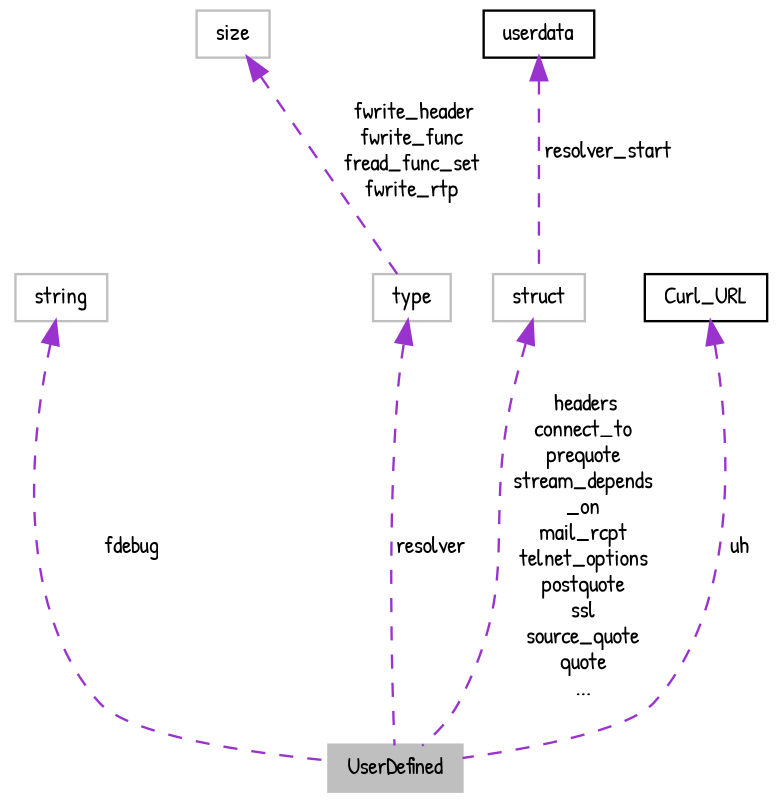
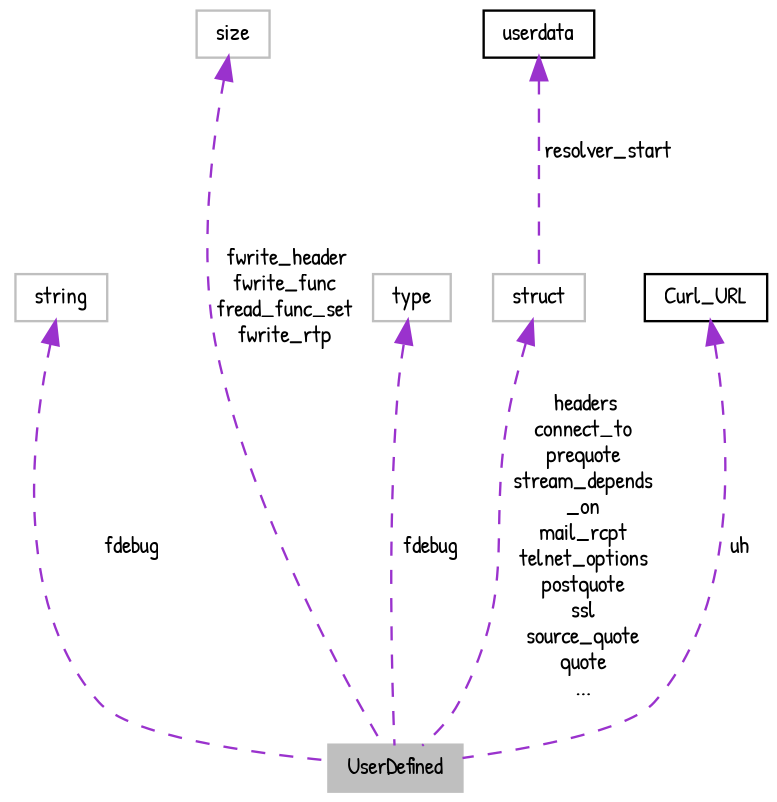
(329, 176) -> (237, 427)
(428, 547) -> (428, 547)
